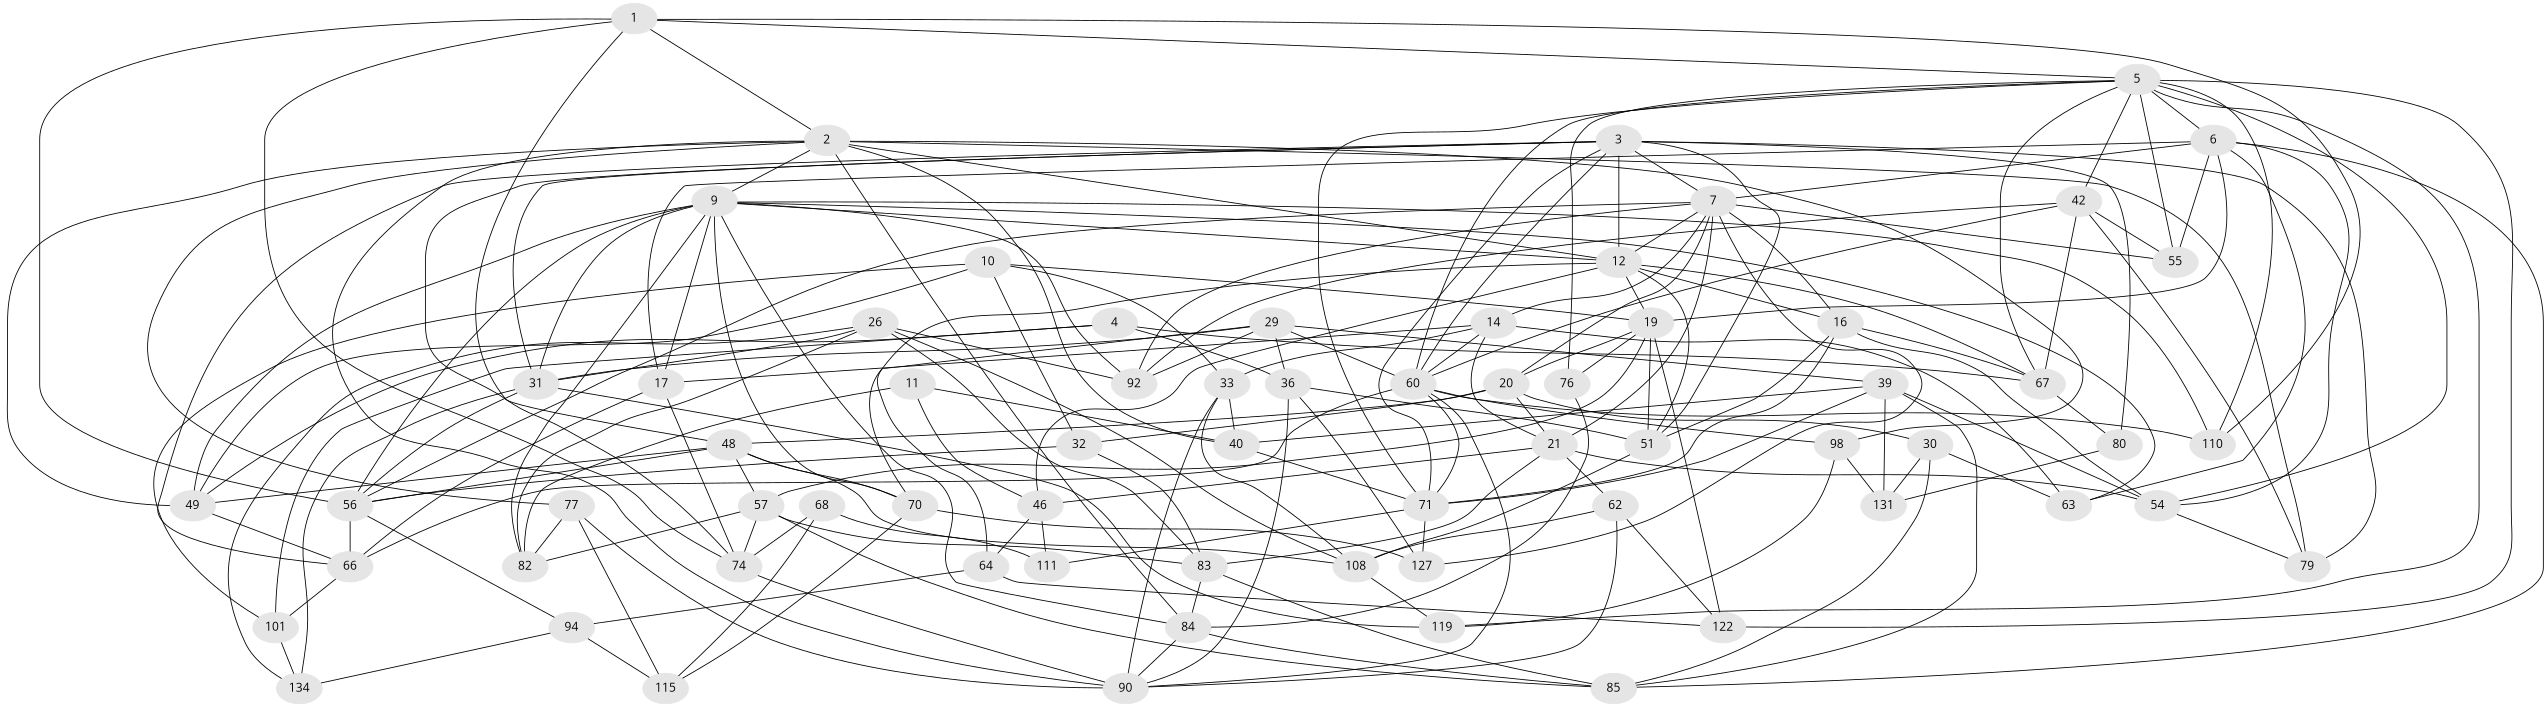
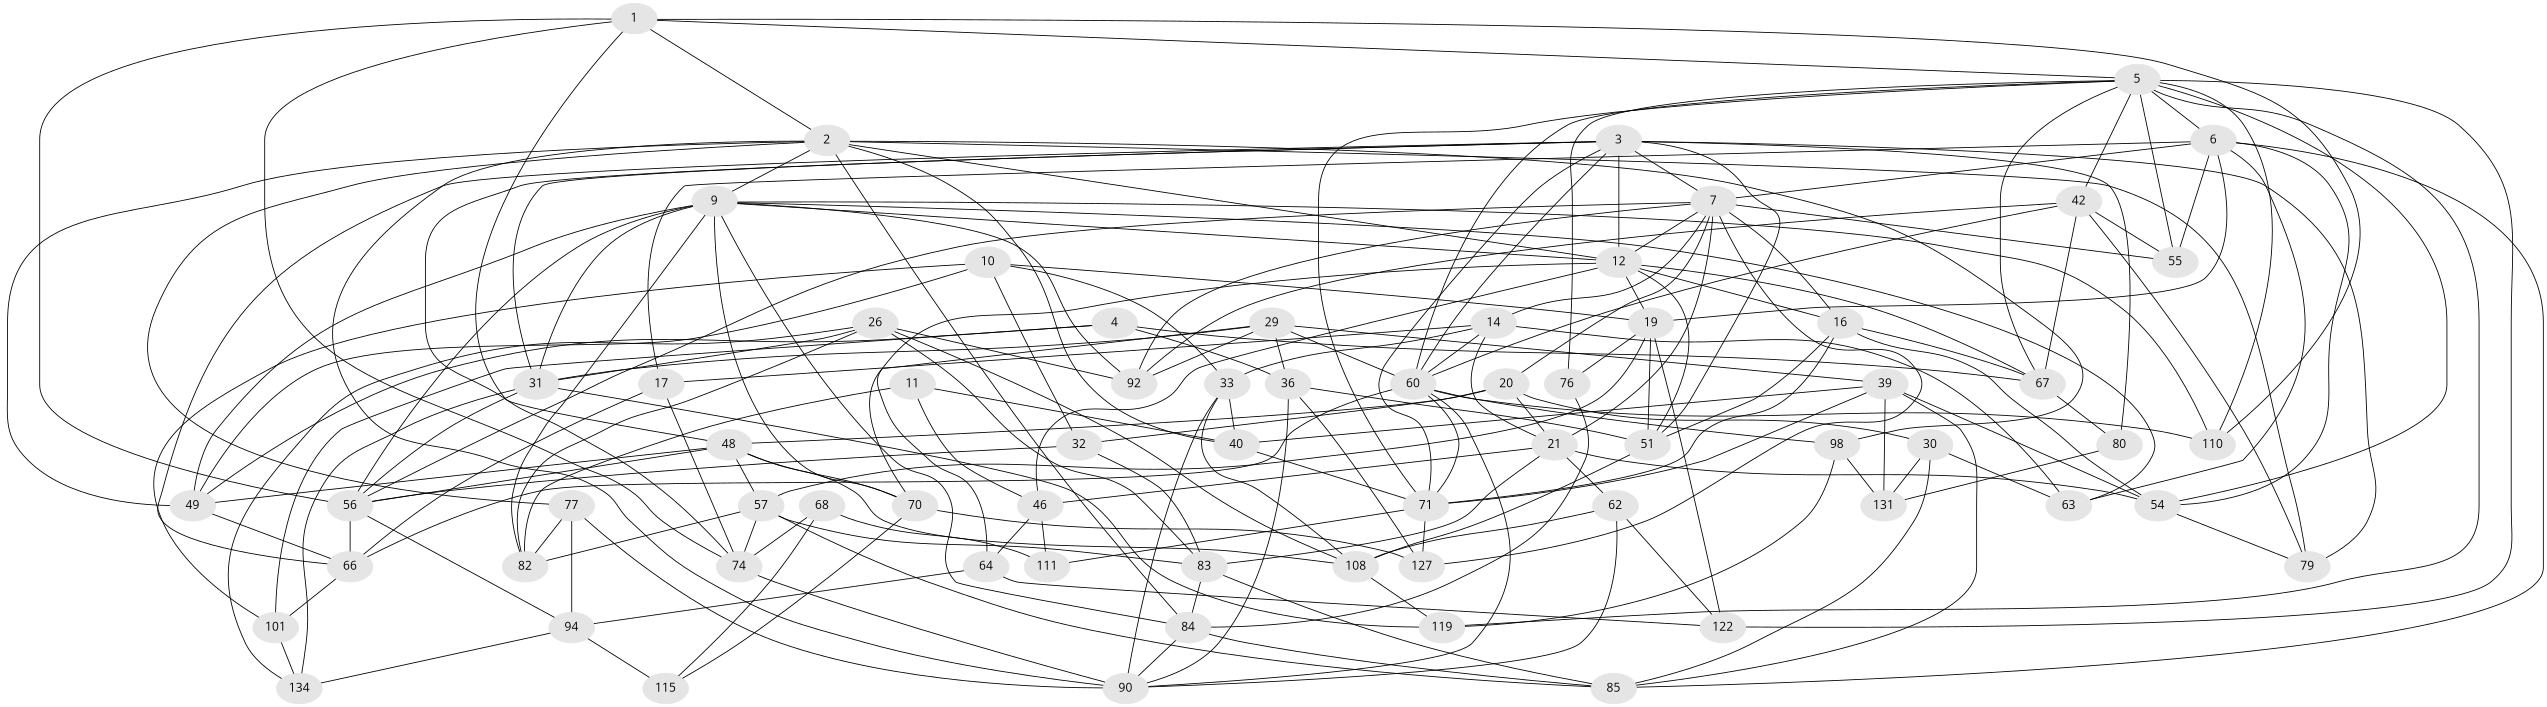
(688, 293) -> none
(1592, 348) -> none
(619, 597) -> (572, 567)
